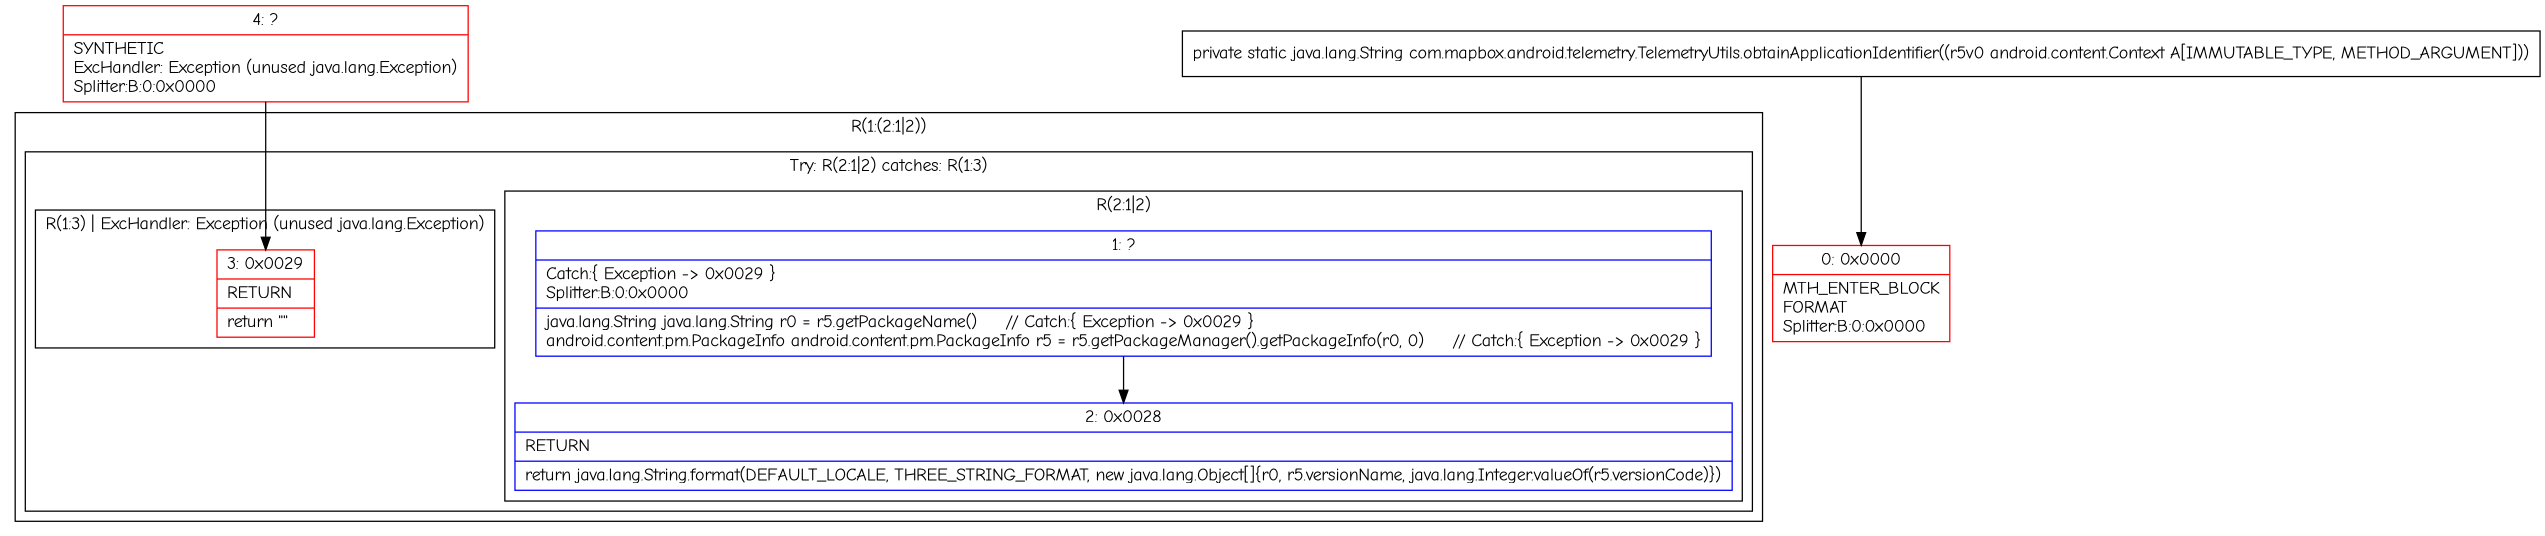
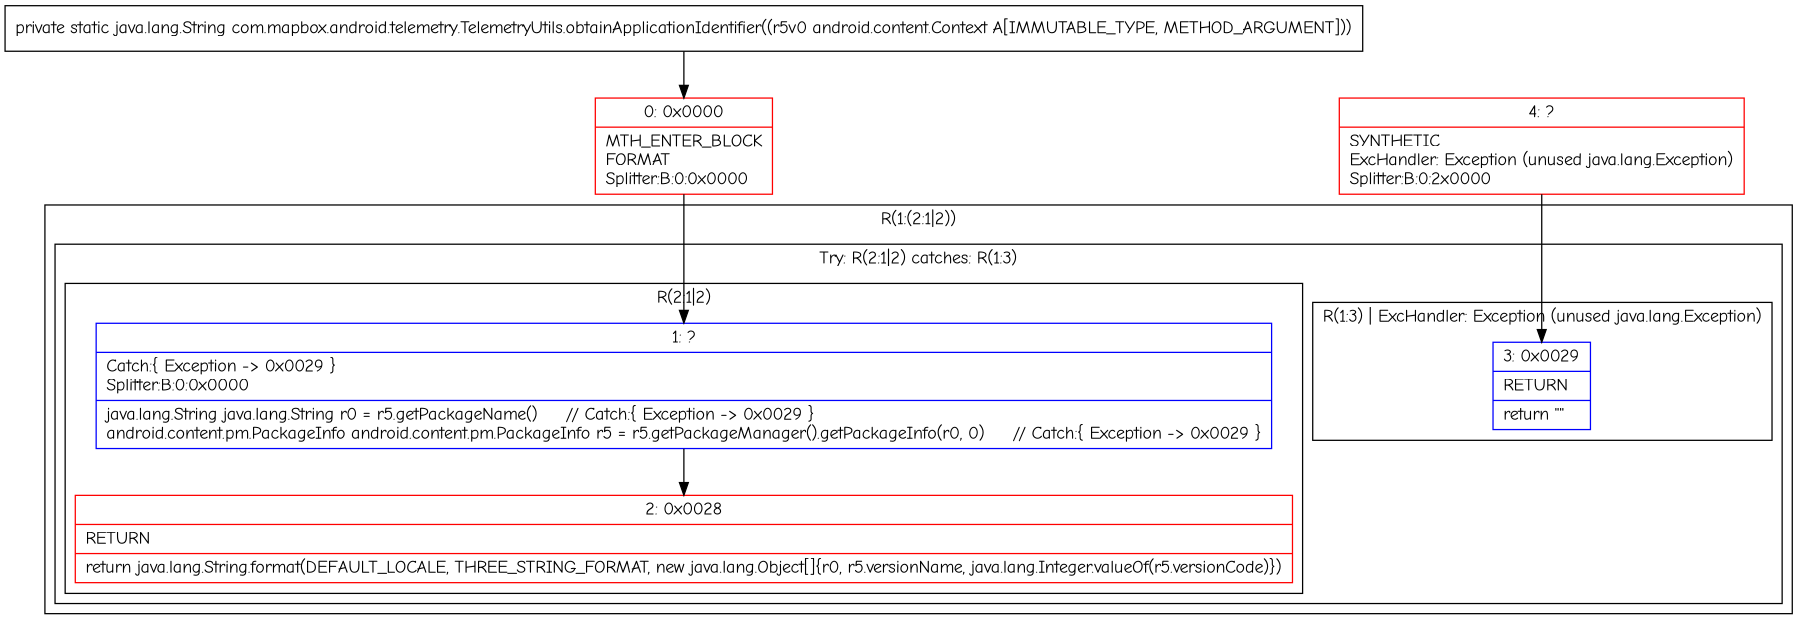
(145, 87) -> (1420, 179)
none -> (684, 252)
(266, 294) -> (1542, 386)
(1124, 447) -> (684, 539)
